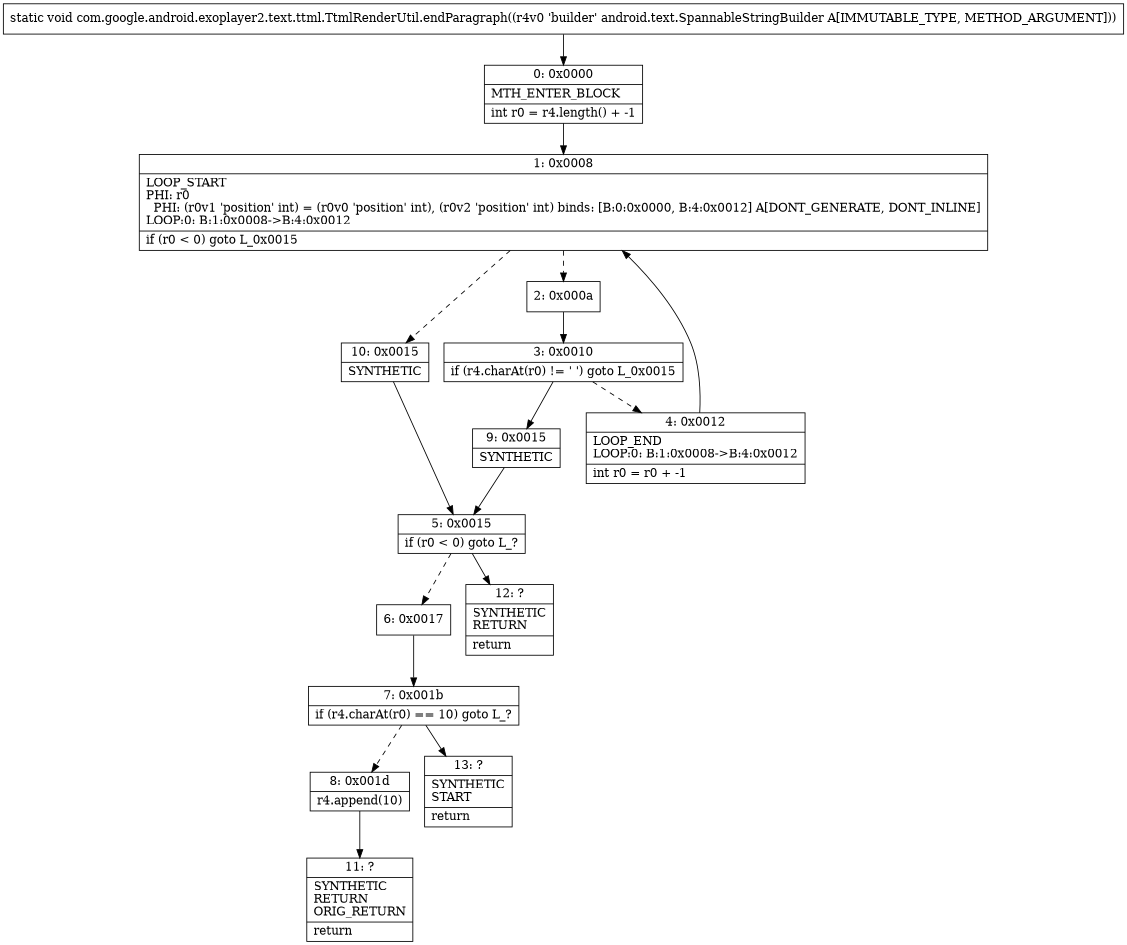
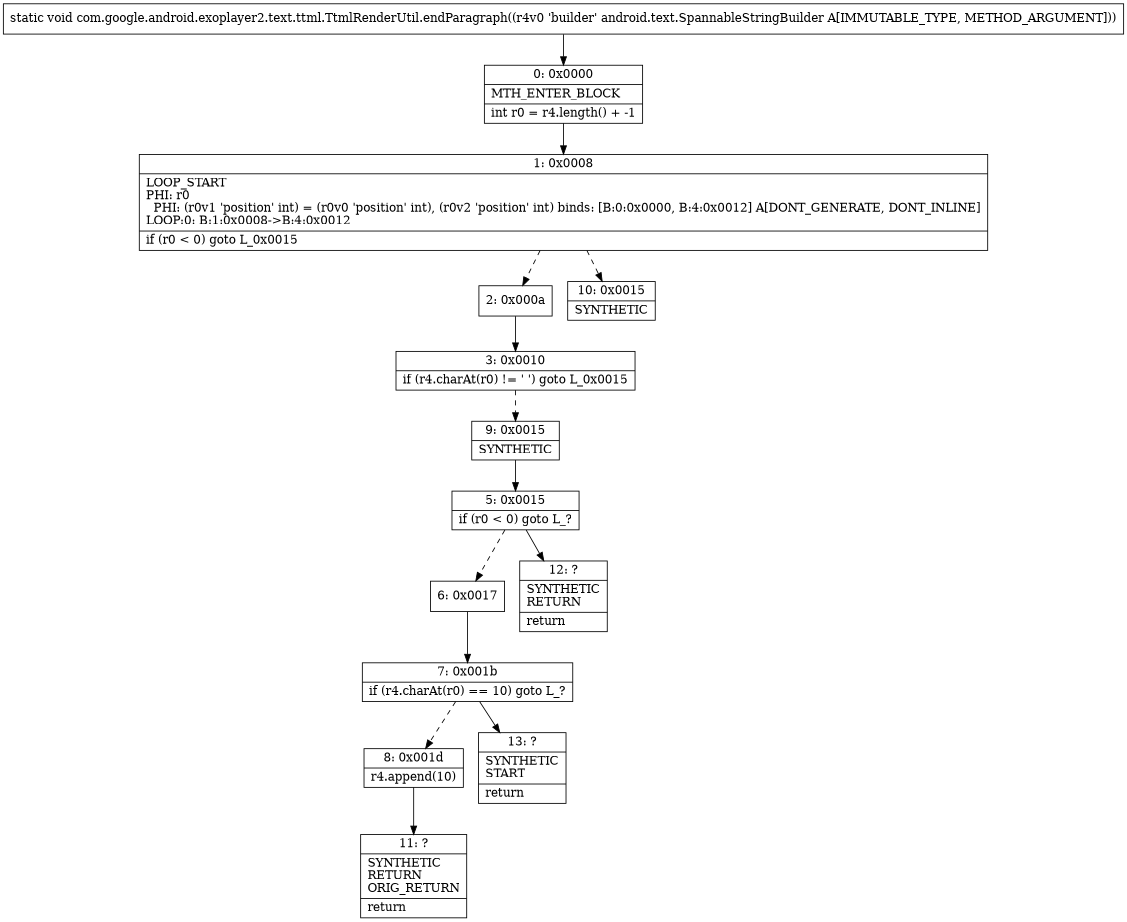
(542, 401) -> (516, 401)
(422, 444) -> none
(696, 448) -> none
